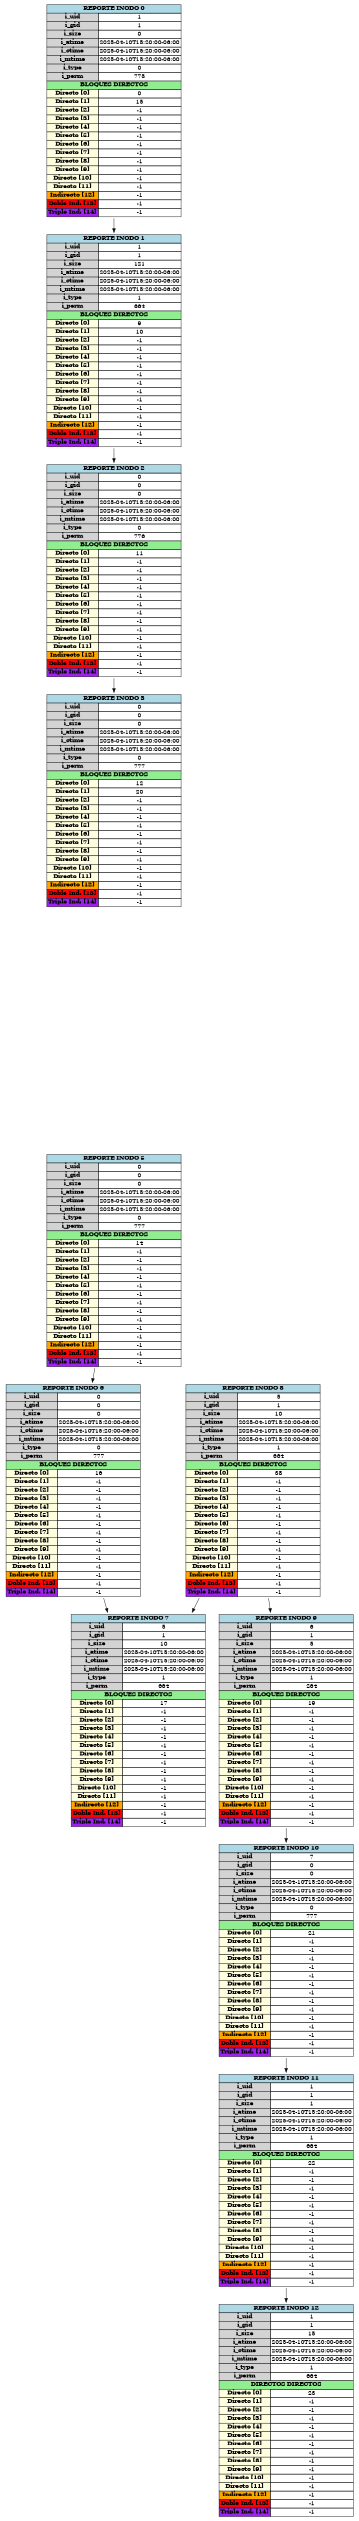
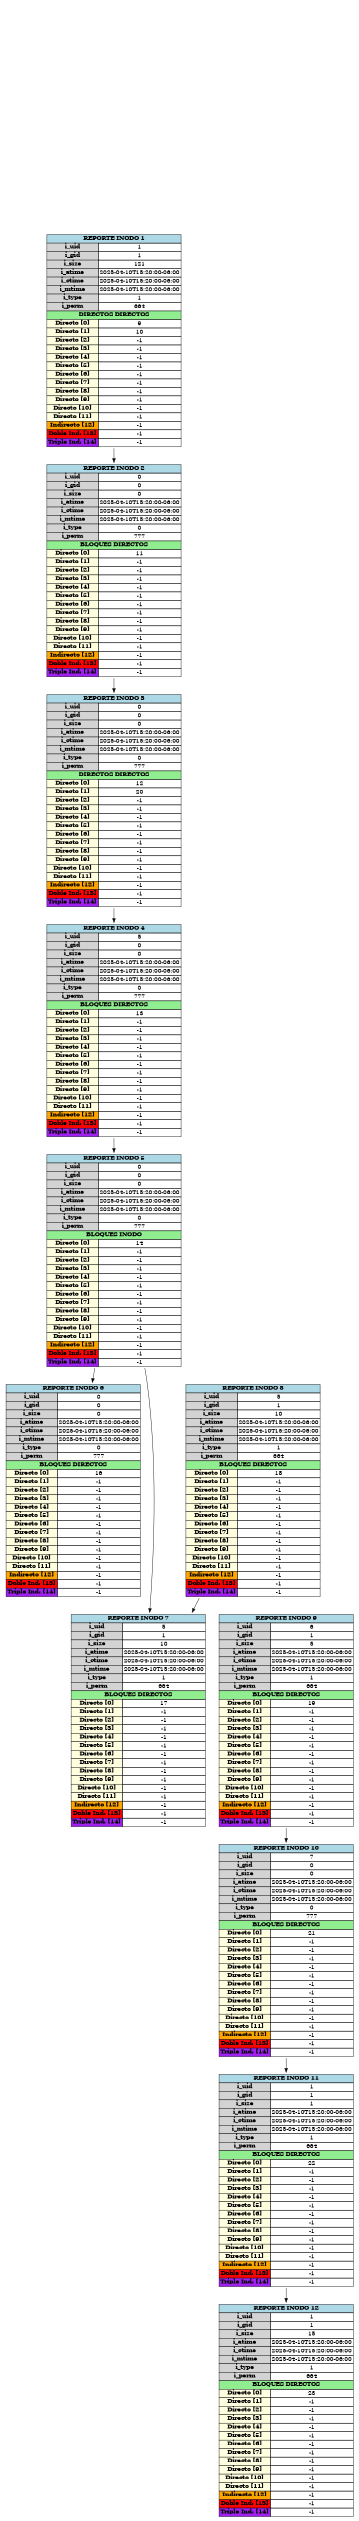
(114, 111) -> none
(114, 315) -> (114, 315)
(140, 537) -> (140, 537)
(114, 775) -> (114, 775)
none -> (114, 1030)
(114, 1235) -> (114, 1235)
(279, 1473) -> (279, 1473)
(105, 1603) -> (154, 1488)
(269, 1603) -> none
(312, 1686) -> (312, 1686)
(286, 2384) -> (286, 2384)
